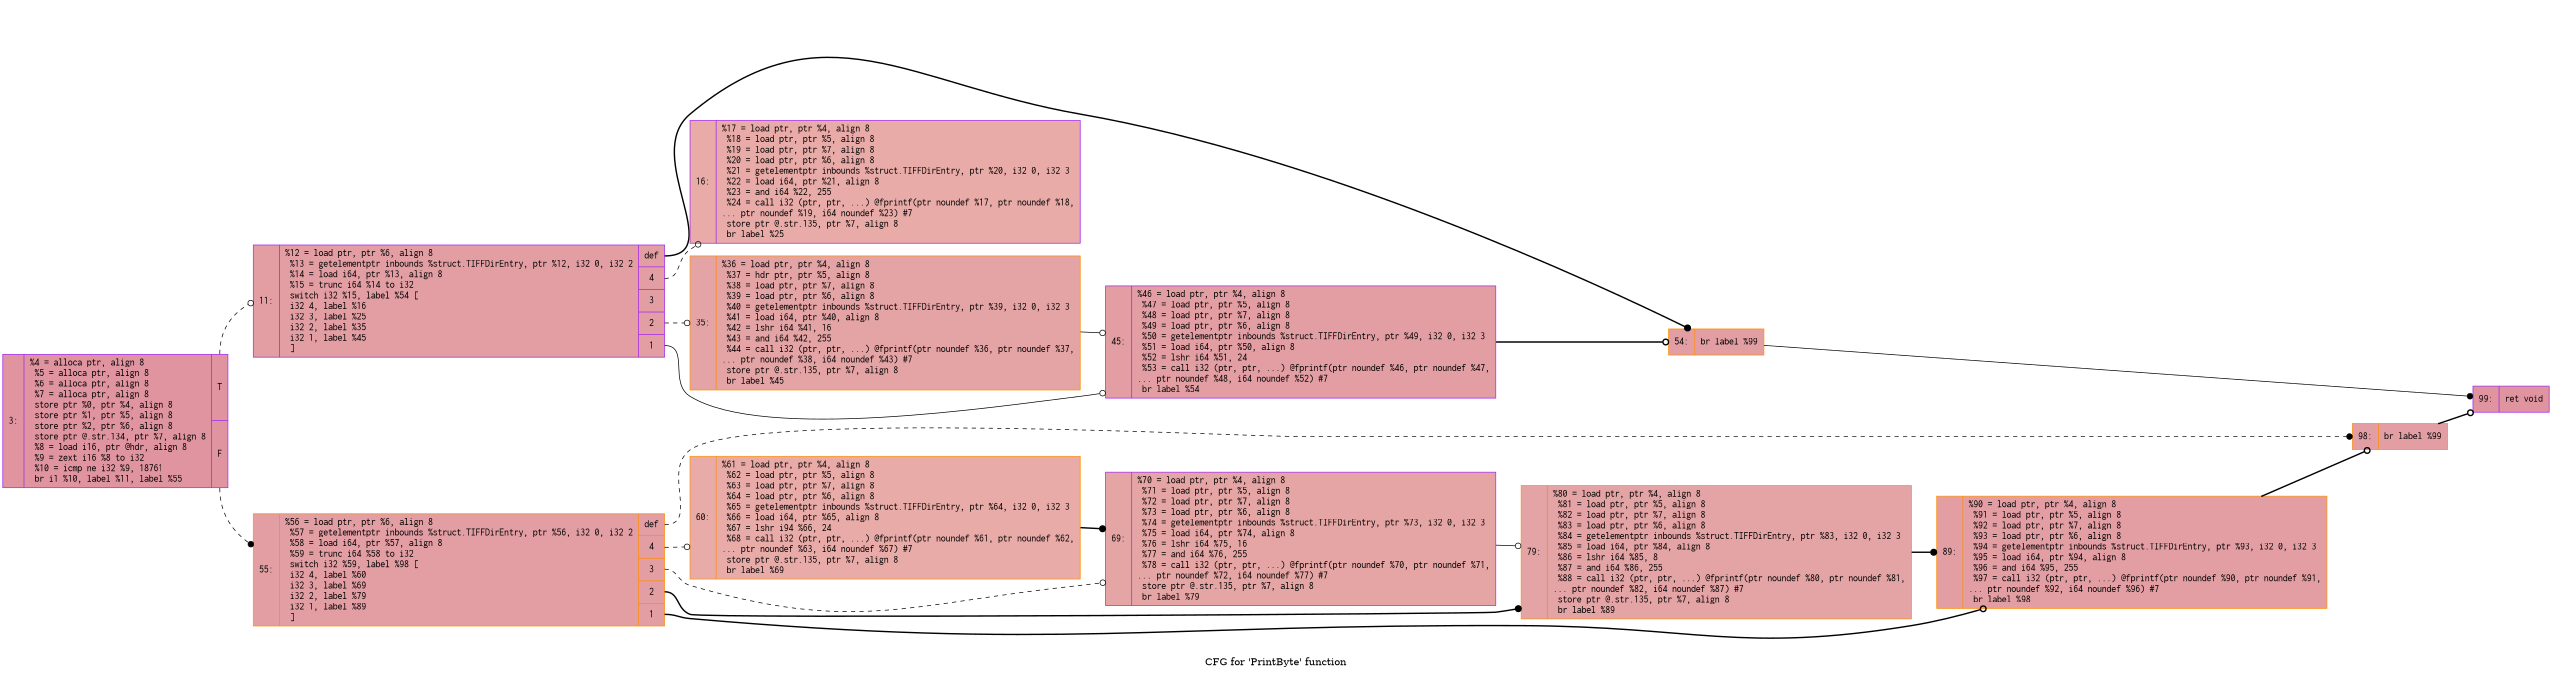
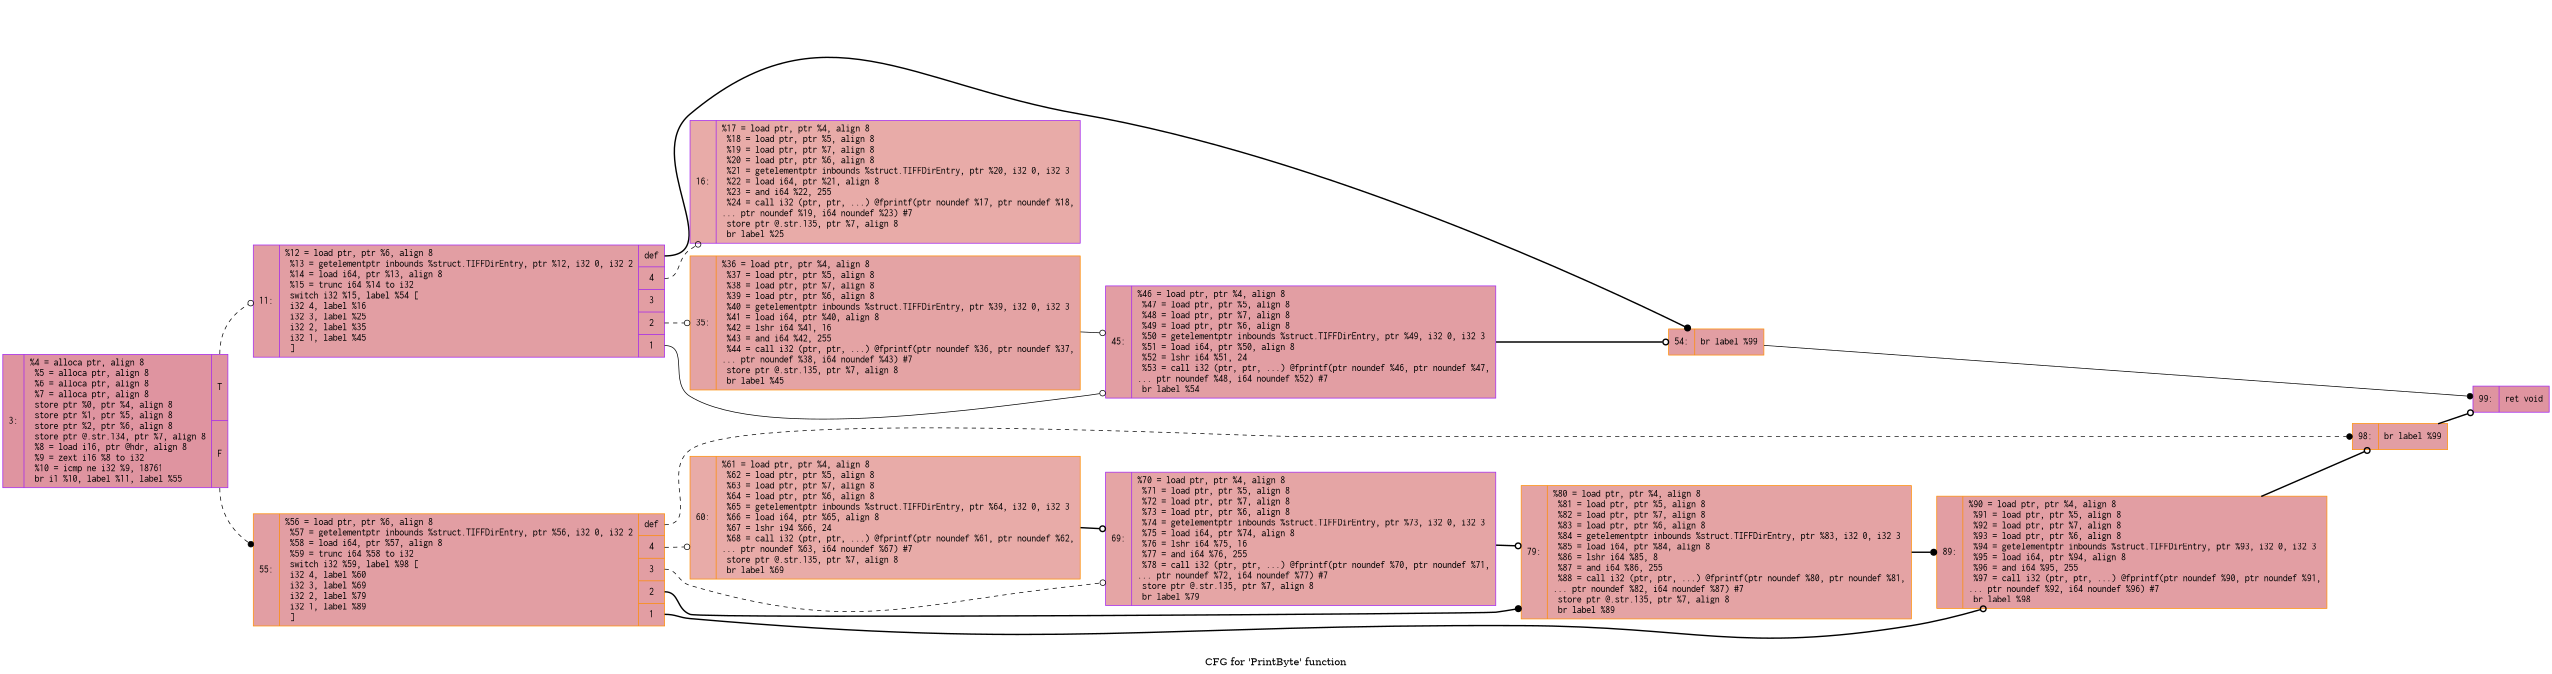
(796, 275) -> (798, 275)
(1090, 528) -> (1090, 528)
(1506, 545) -> (1506, 545)
